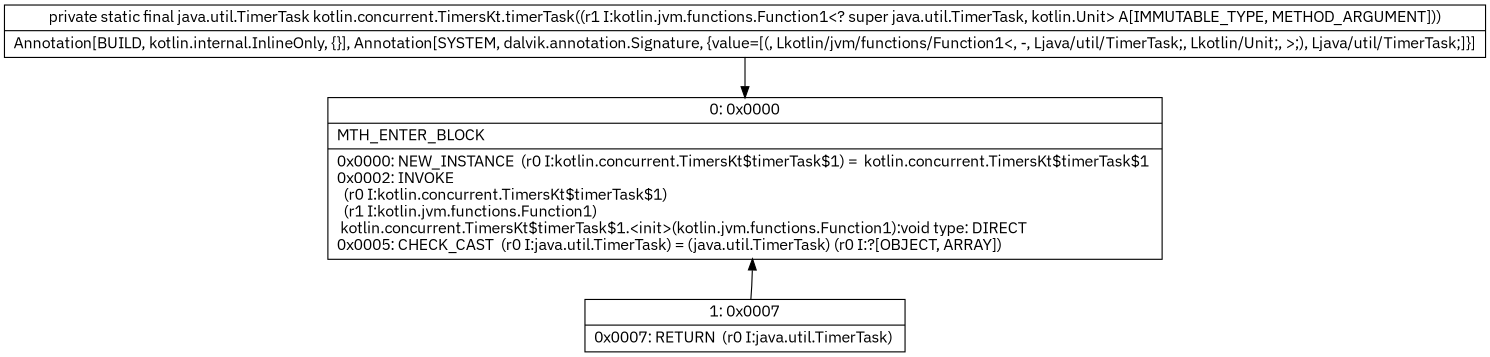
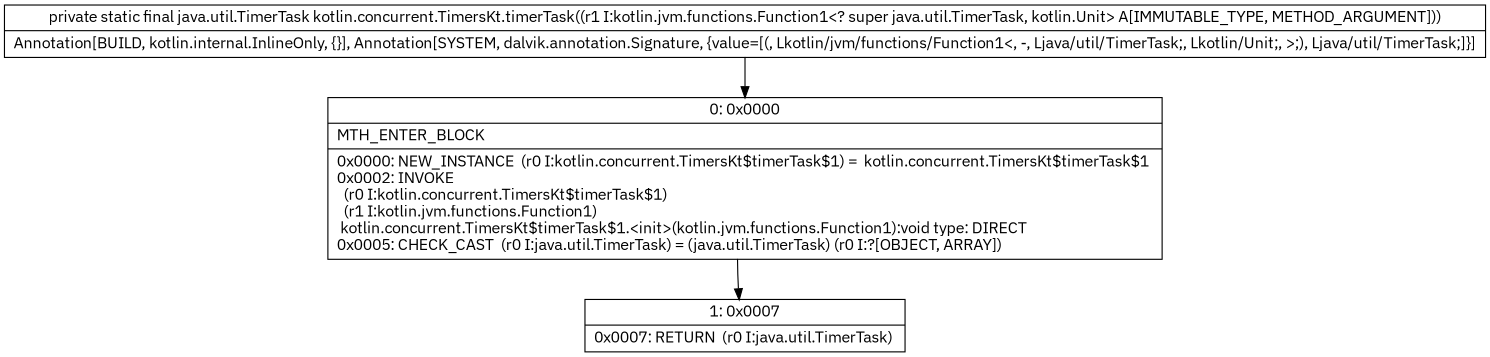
(752, 285) -> (738, 274)
